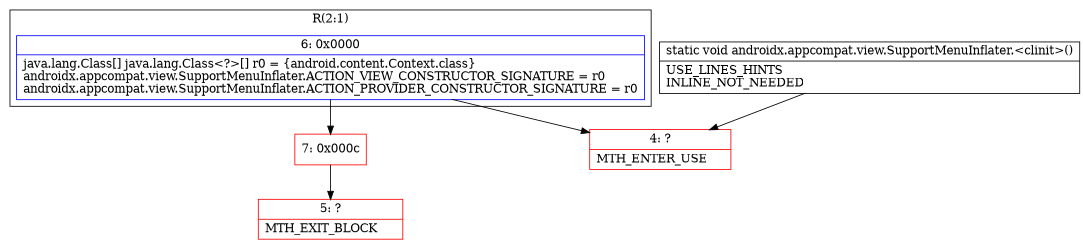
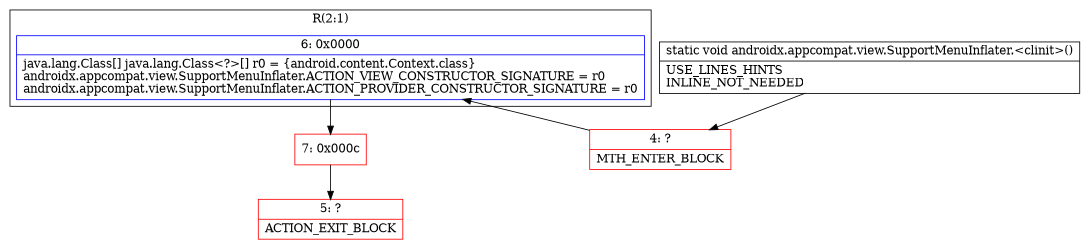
(517, 115) -> (530, 116)
(652, 159) -> (660, 159)
(321, 229) -> (331, 229)
